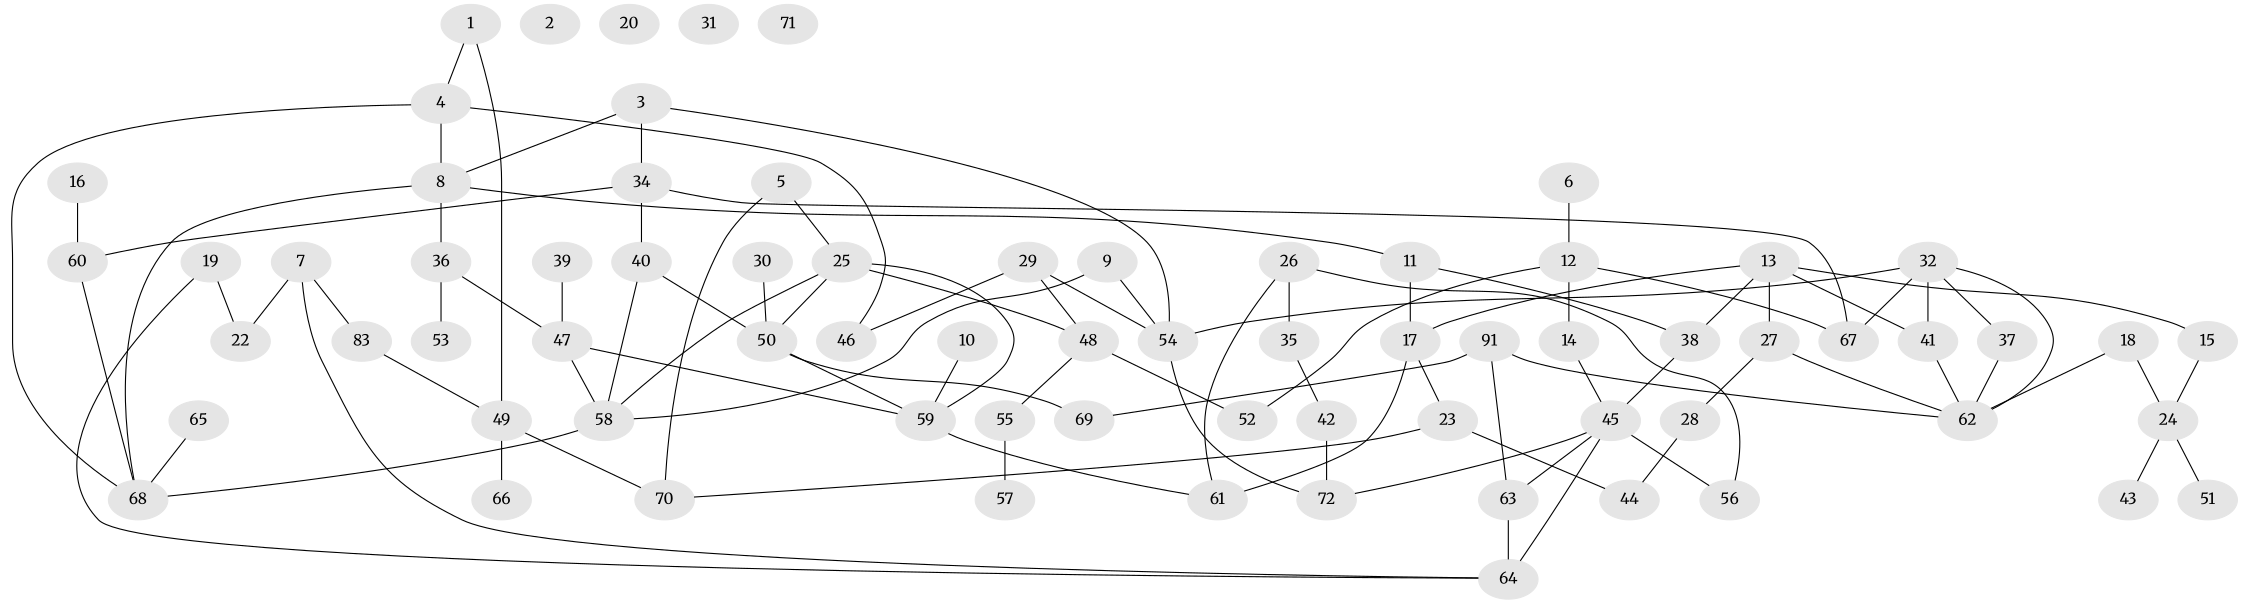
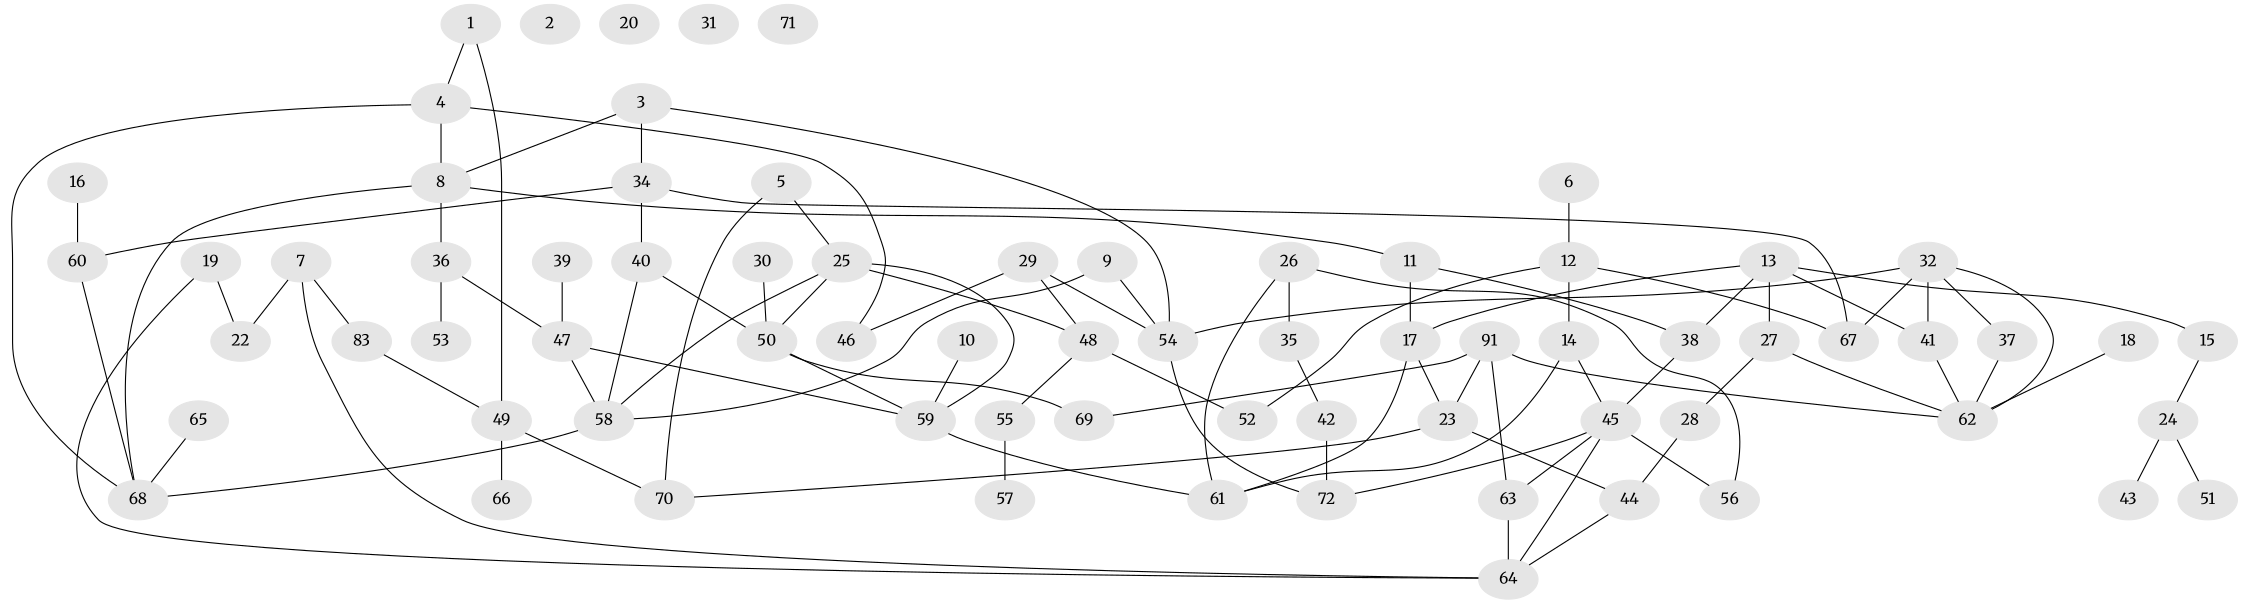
none -> (1469, 381)
(2148, 381) -> none
none -> (1422, 466)
none -> (1569, 540)
